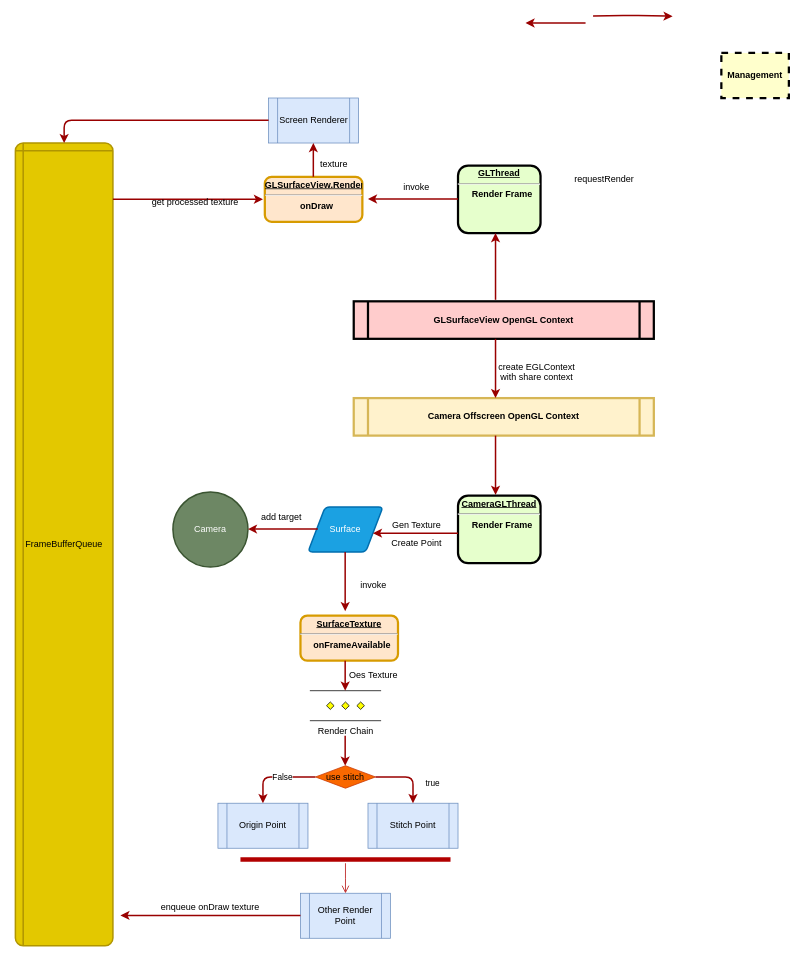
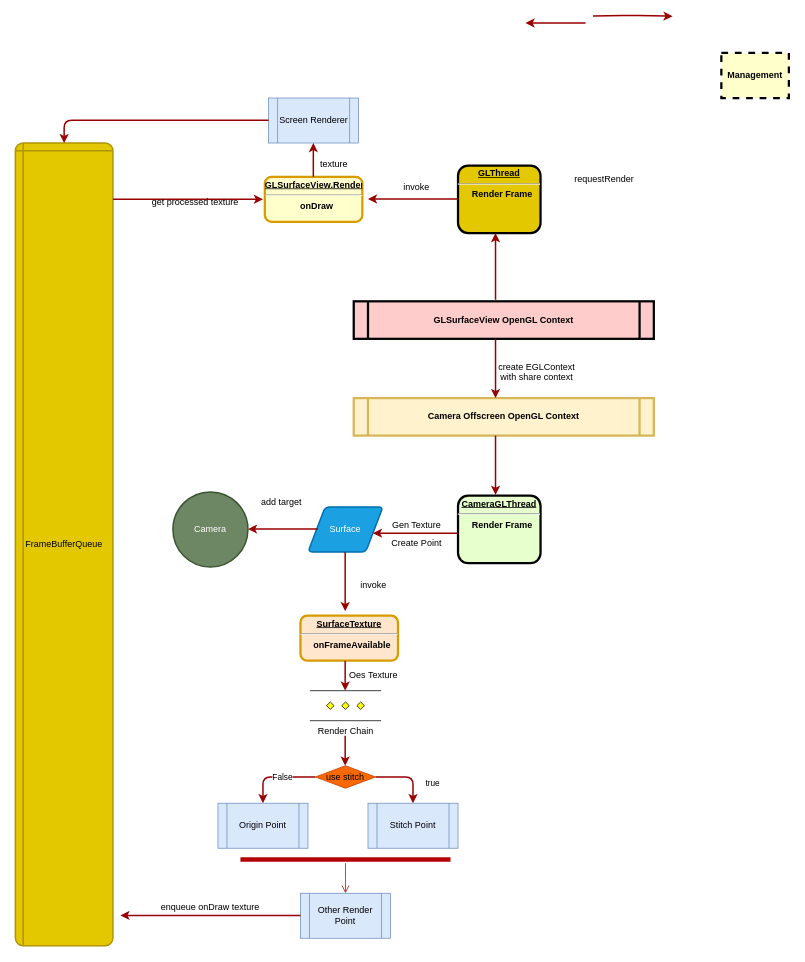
(314, 199) -> (314, 199)
(499, 199) -> (499, 199)
(282, 518) -> (282, 503)
